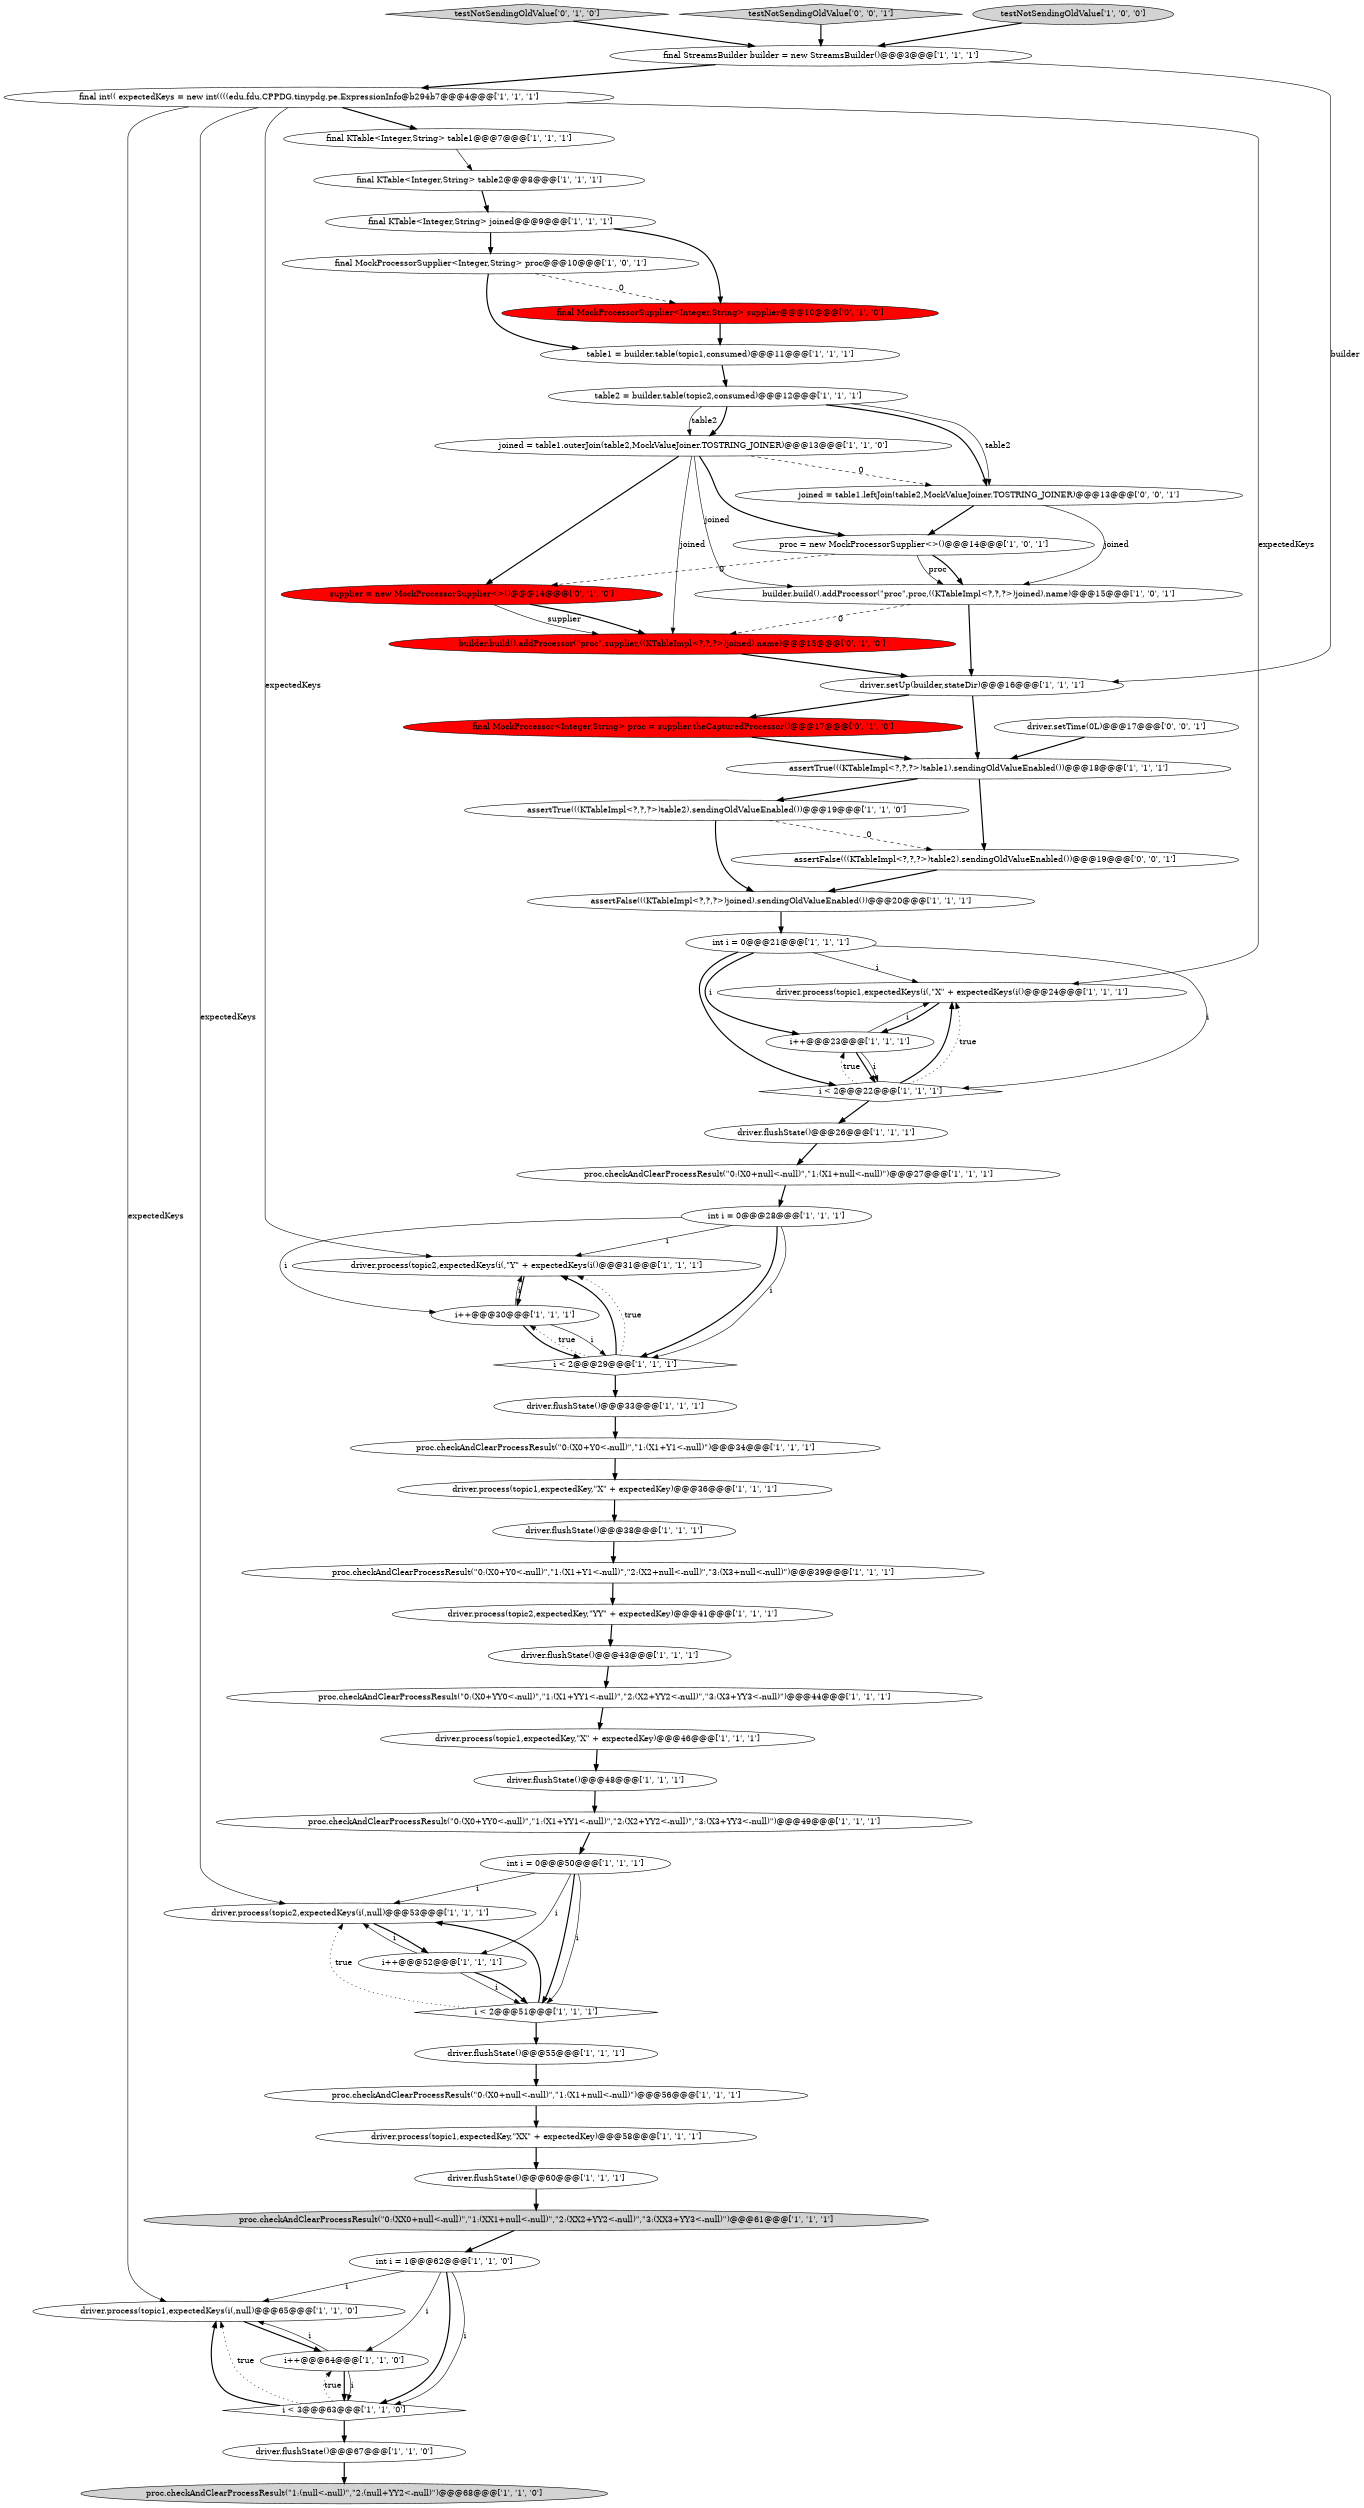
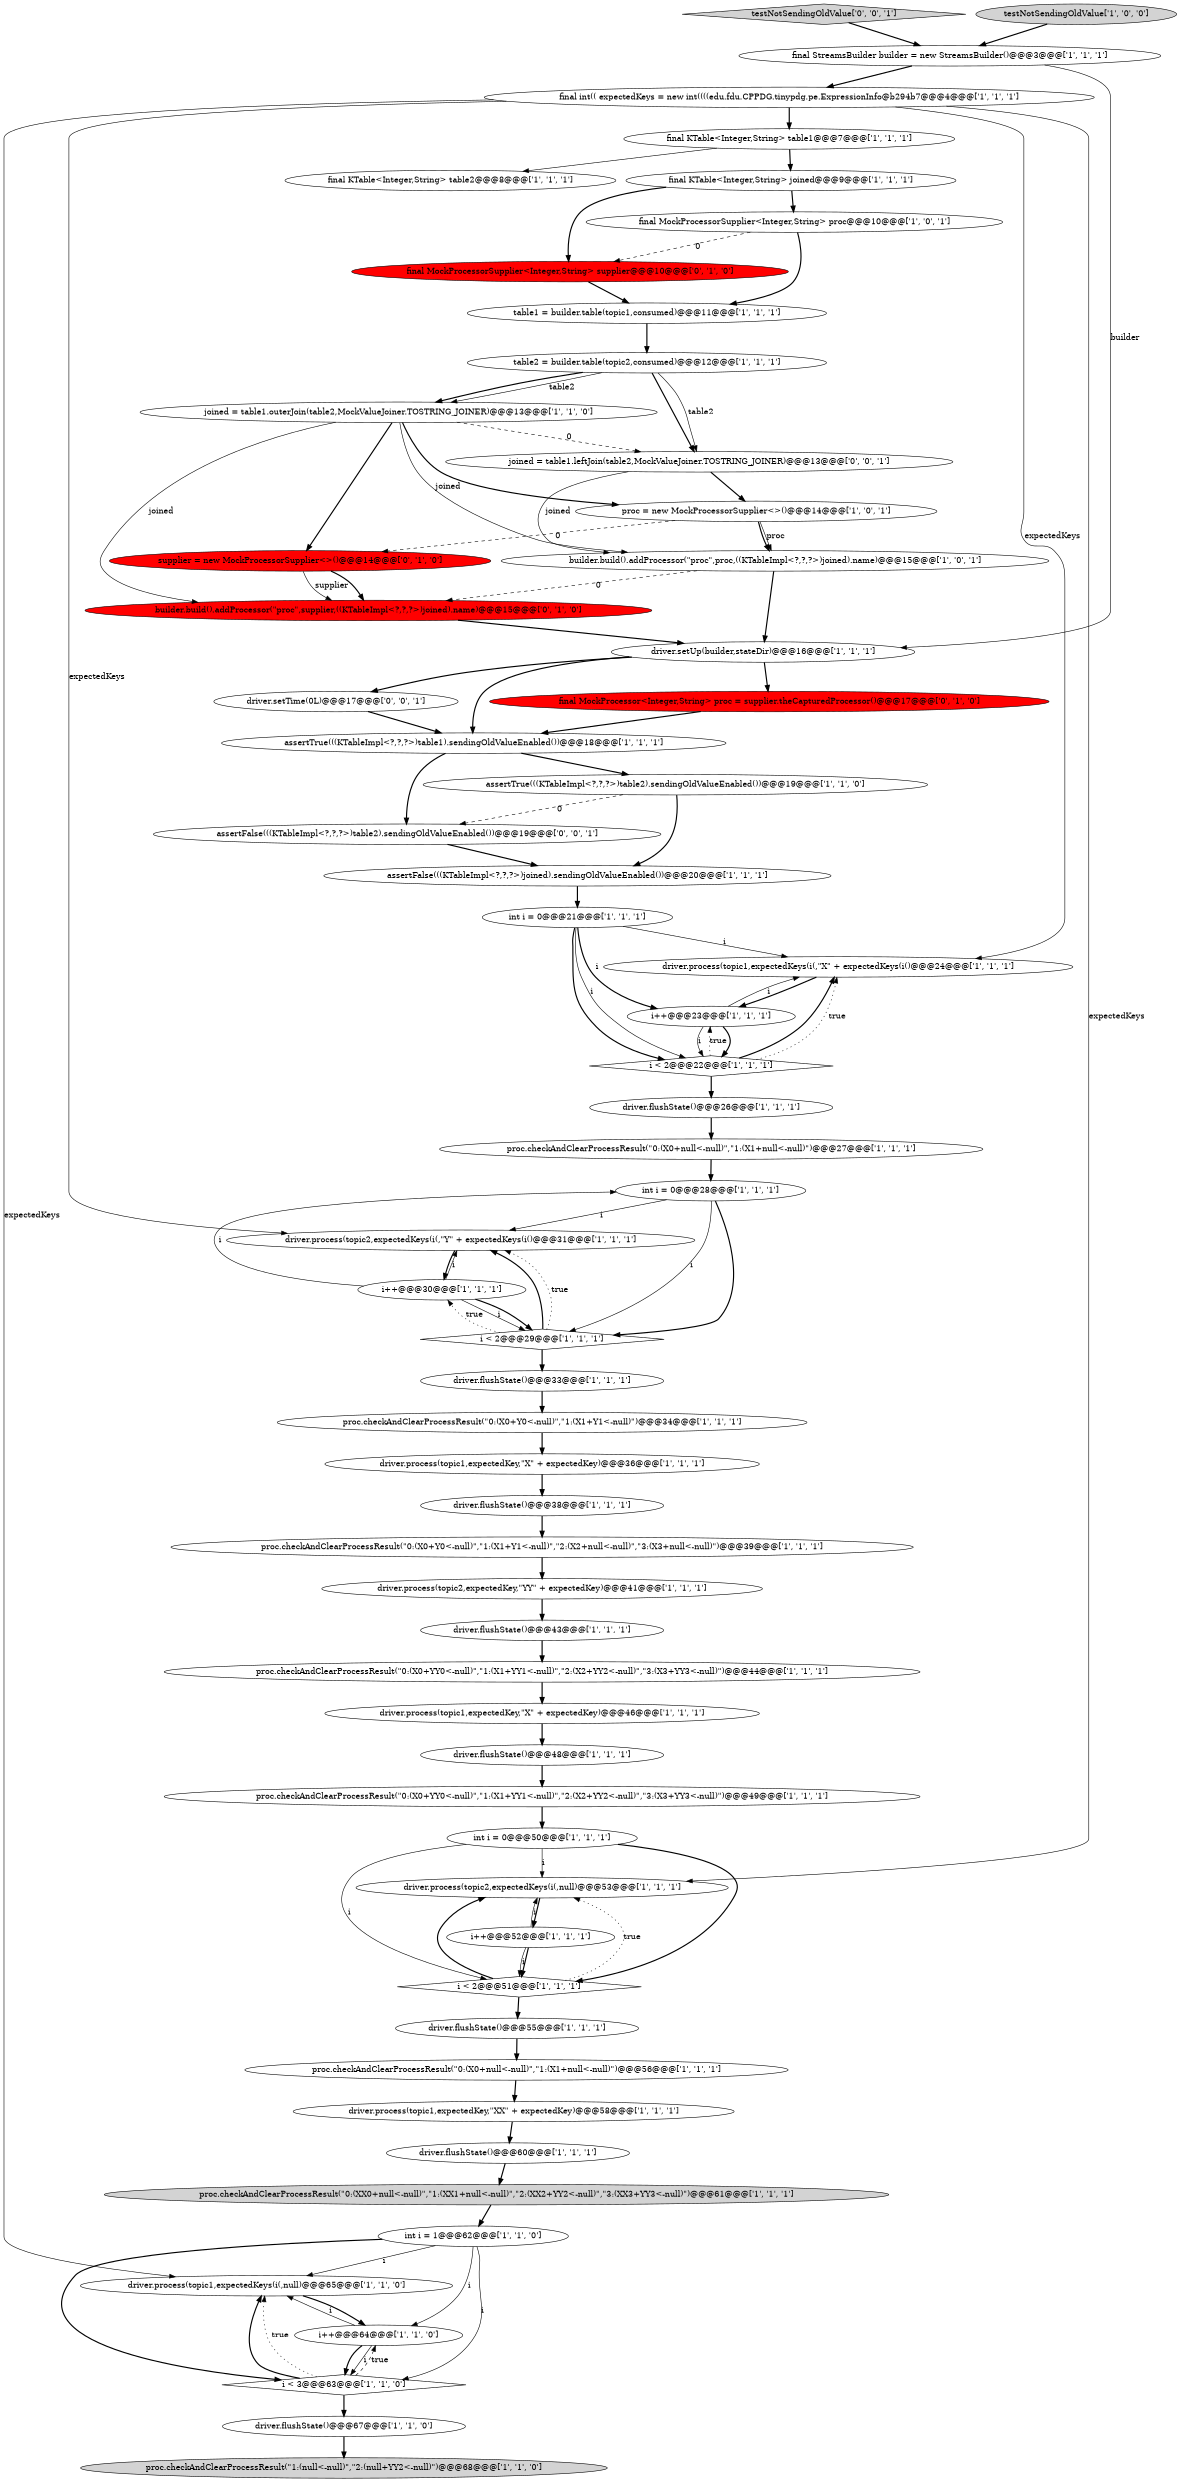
(527, 14) -> none
(484, 199) -> (790, 157)
none -> (504, 668)
(394, 1231) -> (326, 1206)
(540, 1925) -> none
(324, 2389) -> (366, 2364)
